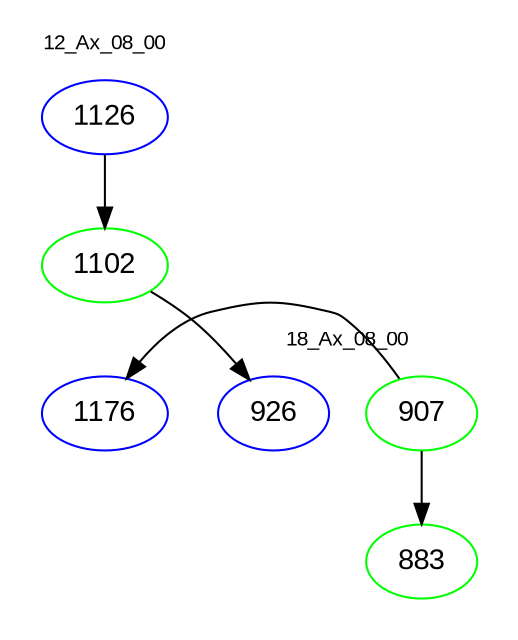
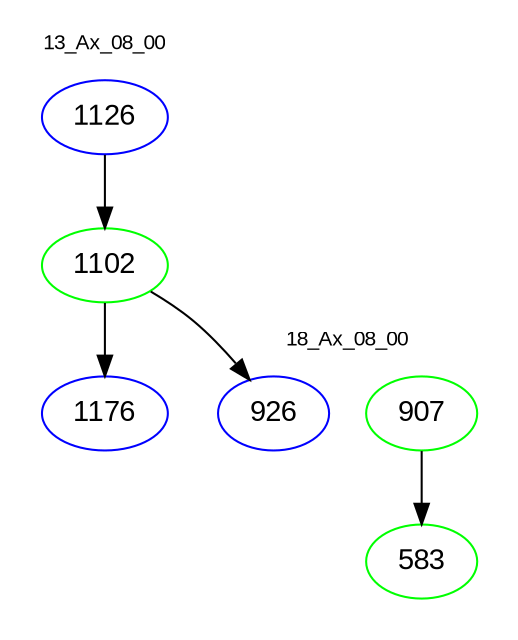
(105, 44) -> (105, 44)
(275, 303) -> (105, 329)
(422, 562) -> (422, 562)
